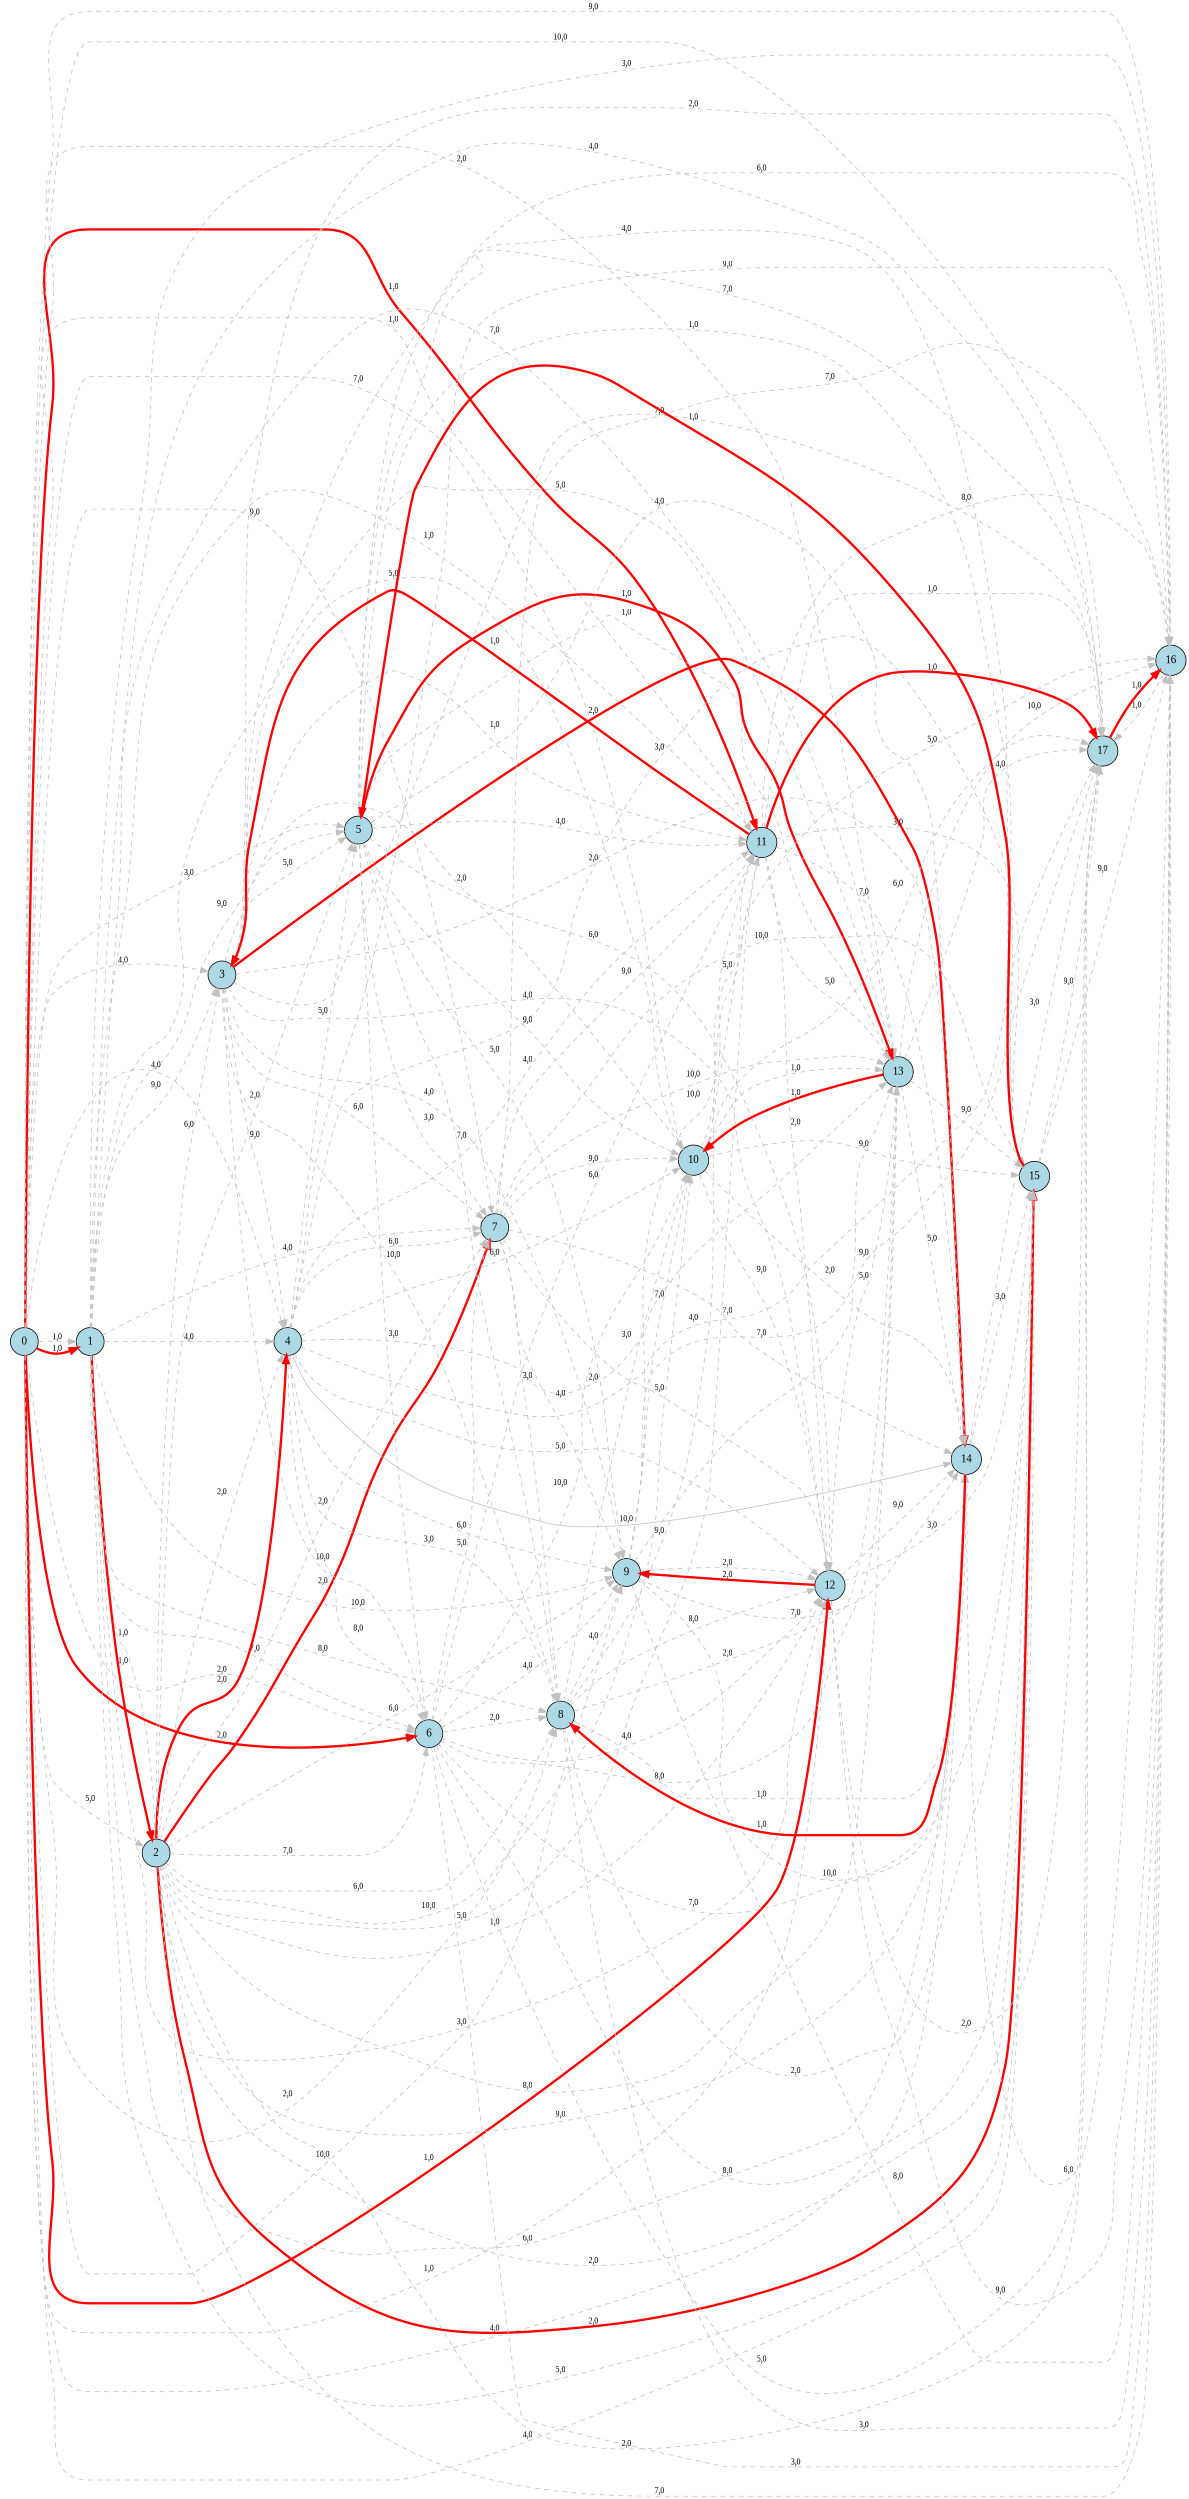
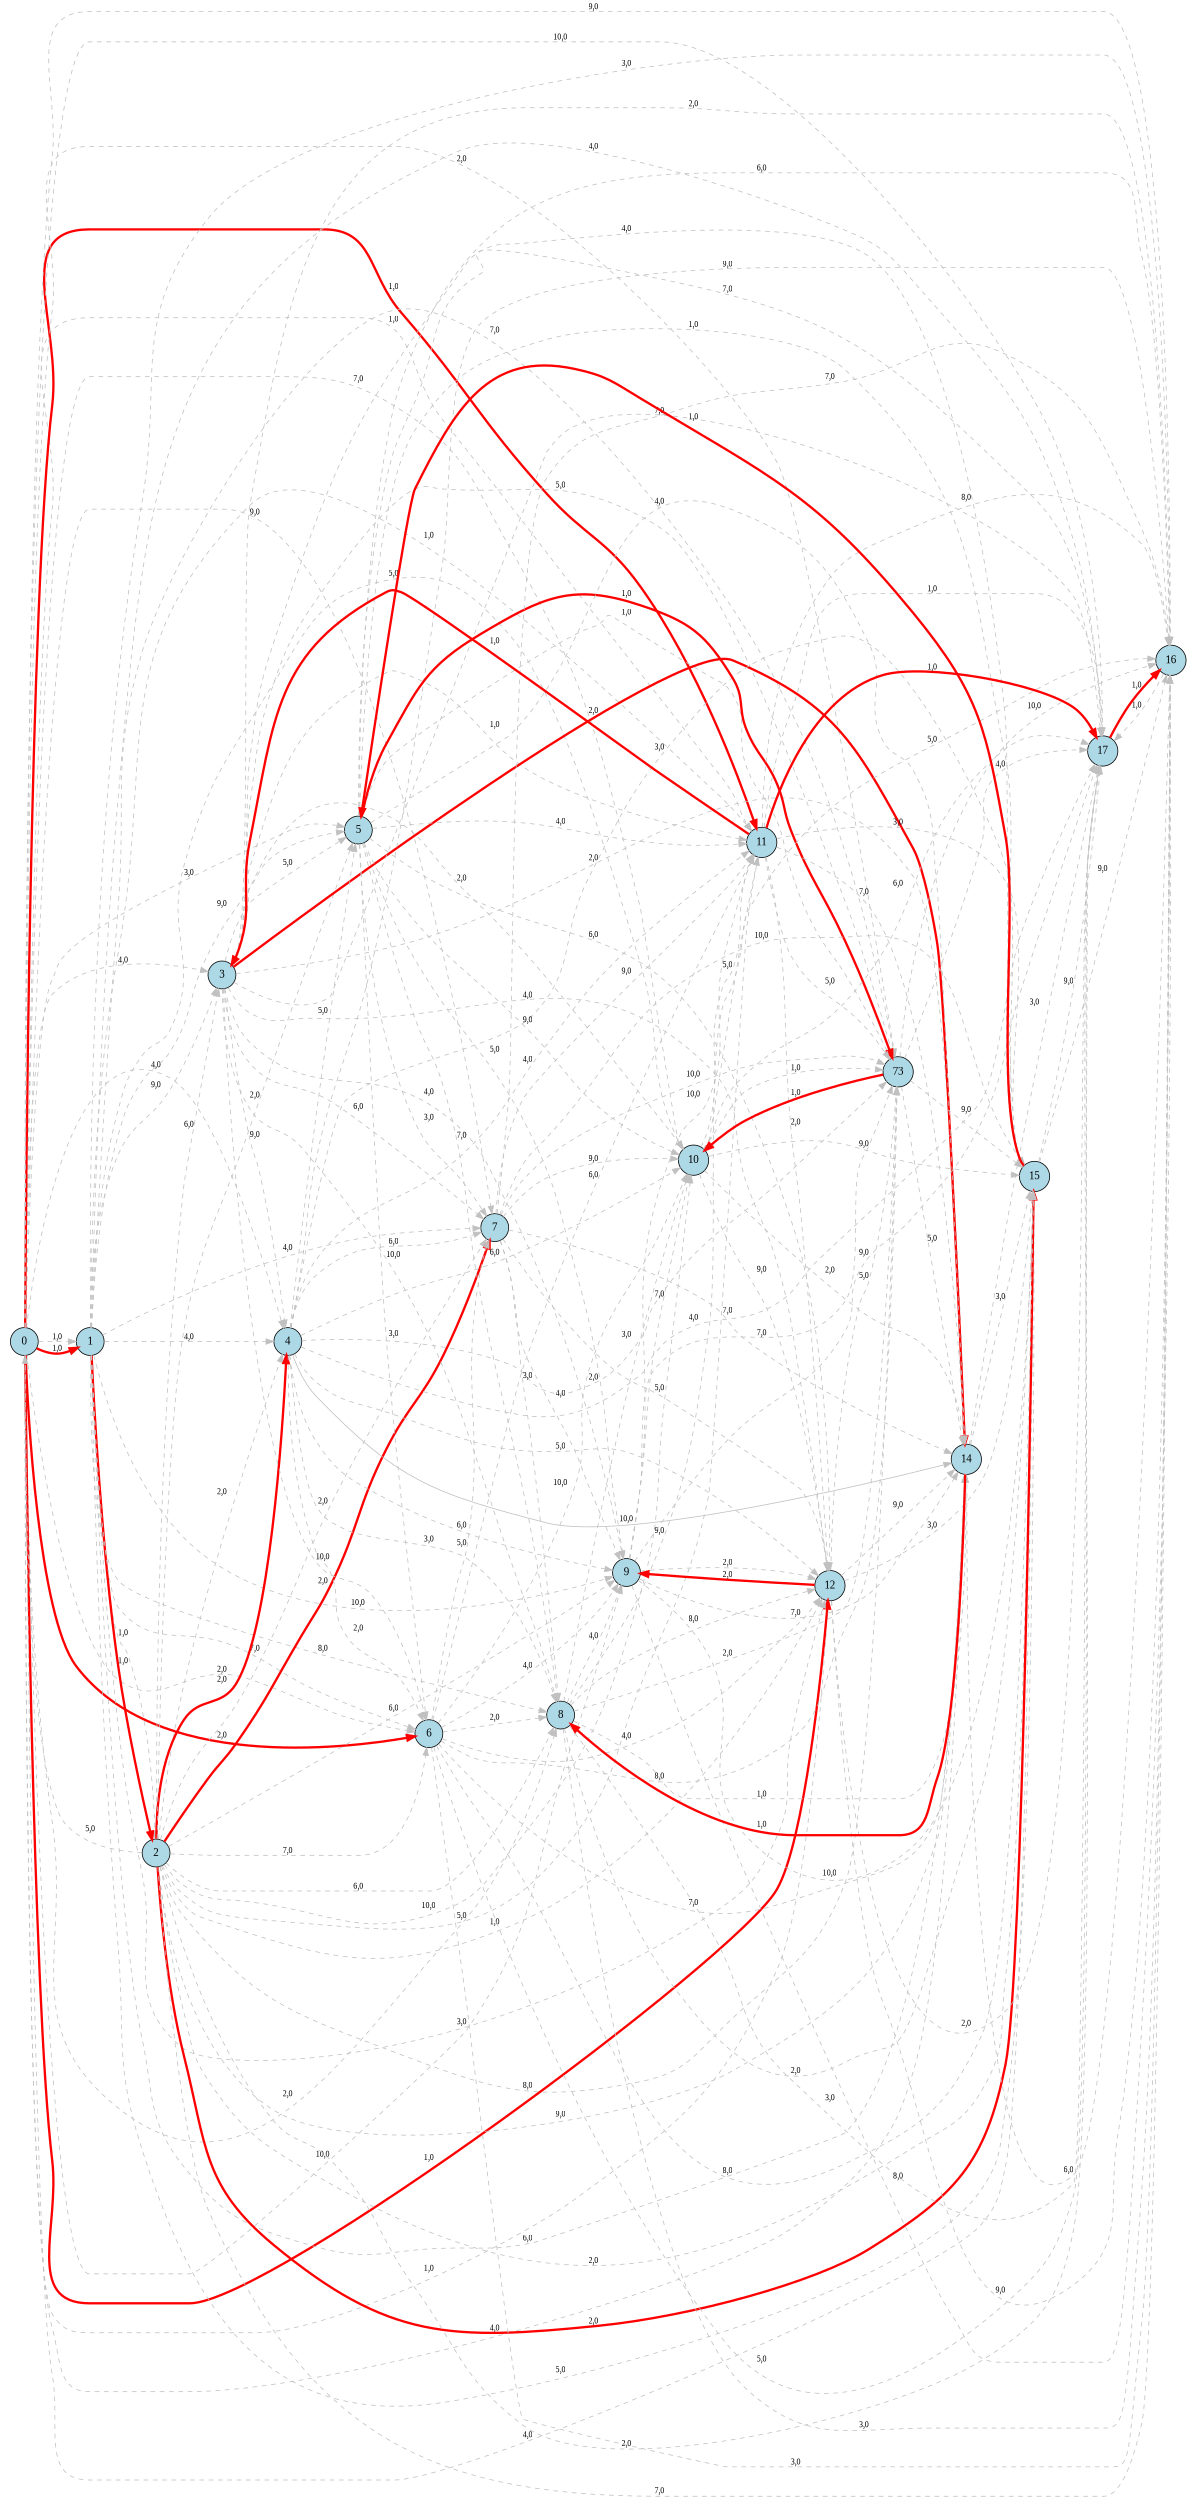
(898, 1072) -> (898, 1072)
(33, 1621) -> (32, 1638)
(358, 1629) -> (358, 1629)
none -> (1028, 2213)
